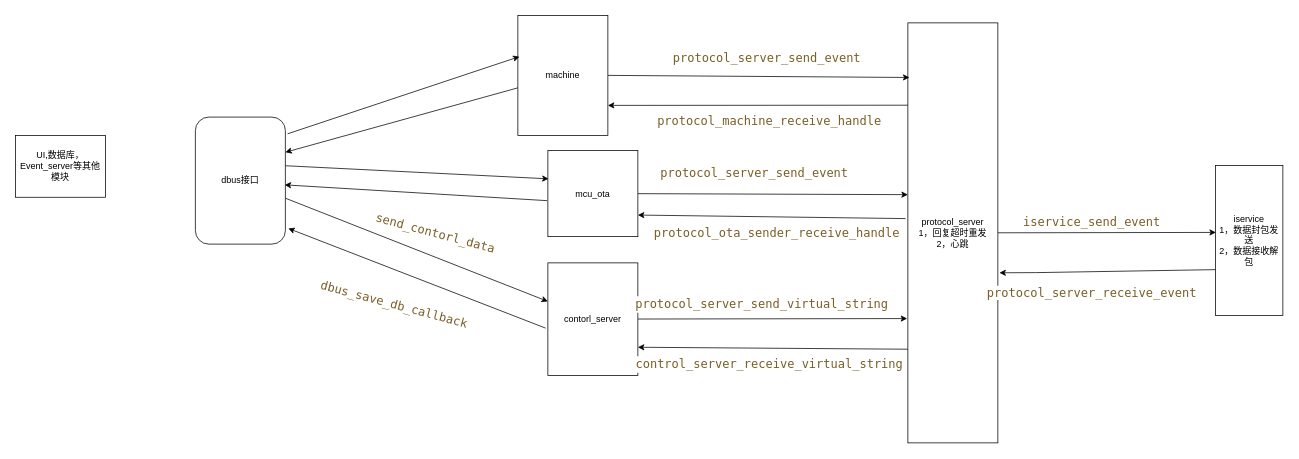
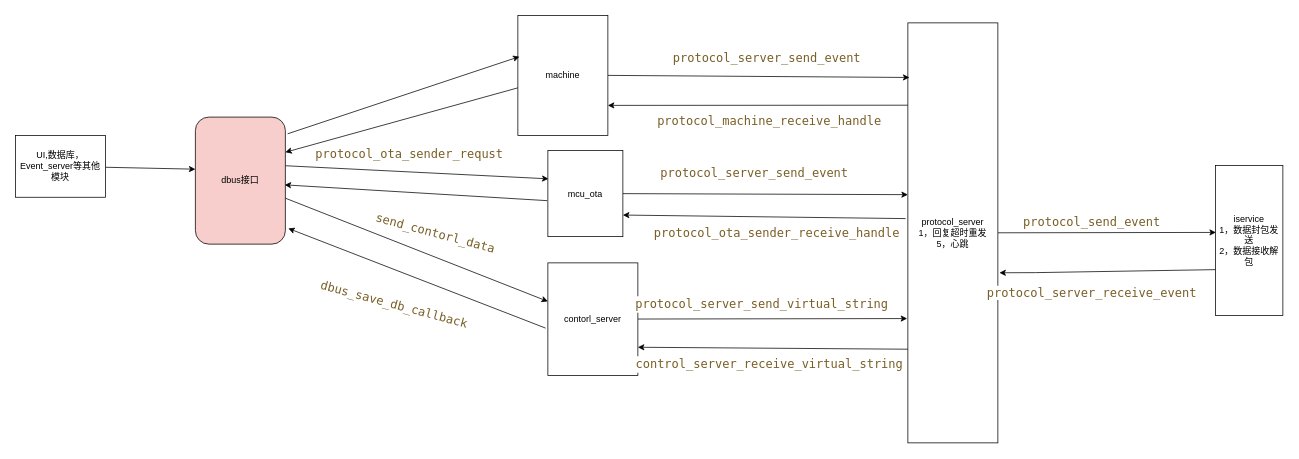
none -> (409, 154)
none -> (169, 169)
(240, 181) -> (240, 181)
(593, 194) -> (585, 194)
(1092, 222) -> (1092, 222)
(953, 233) -> (953, 233)
